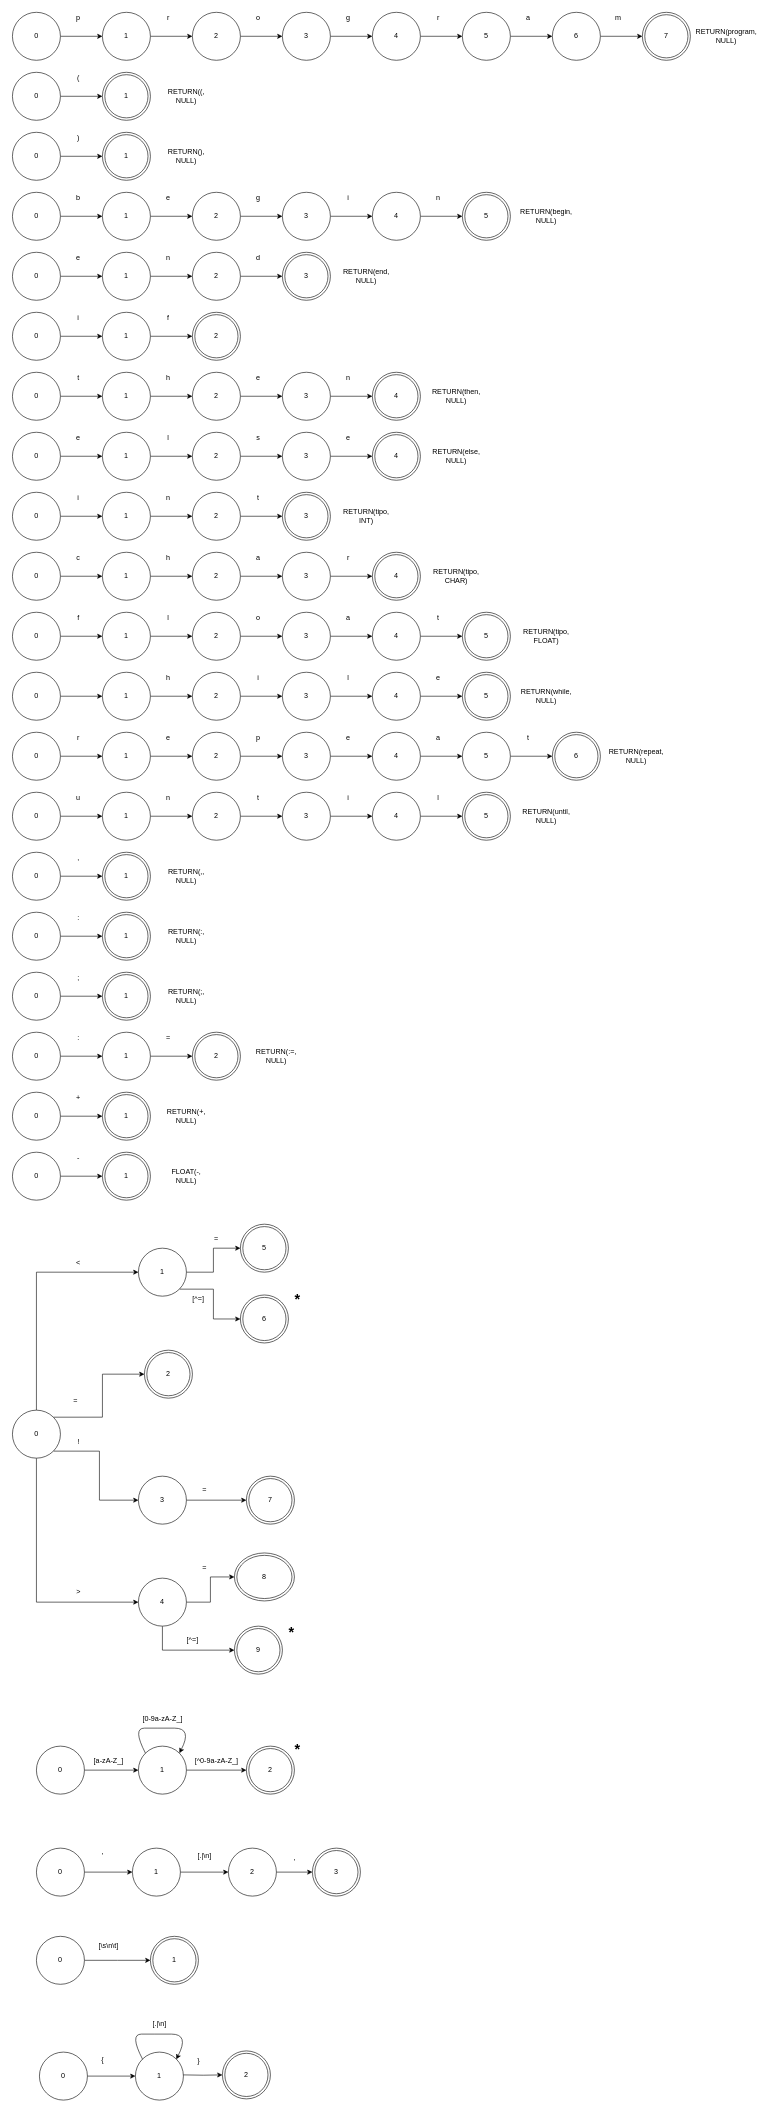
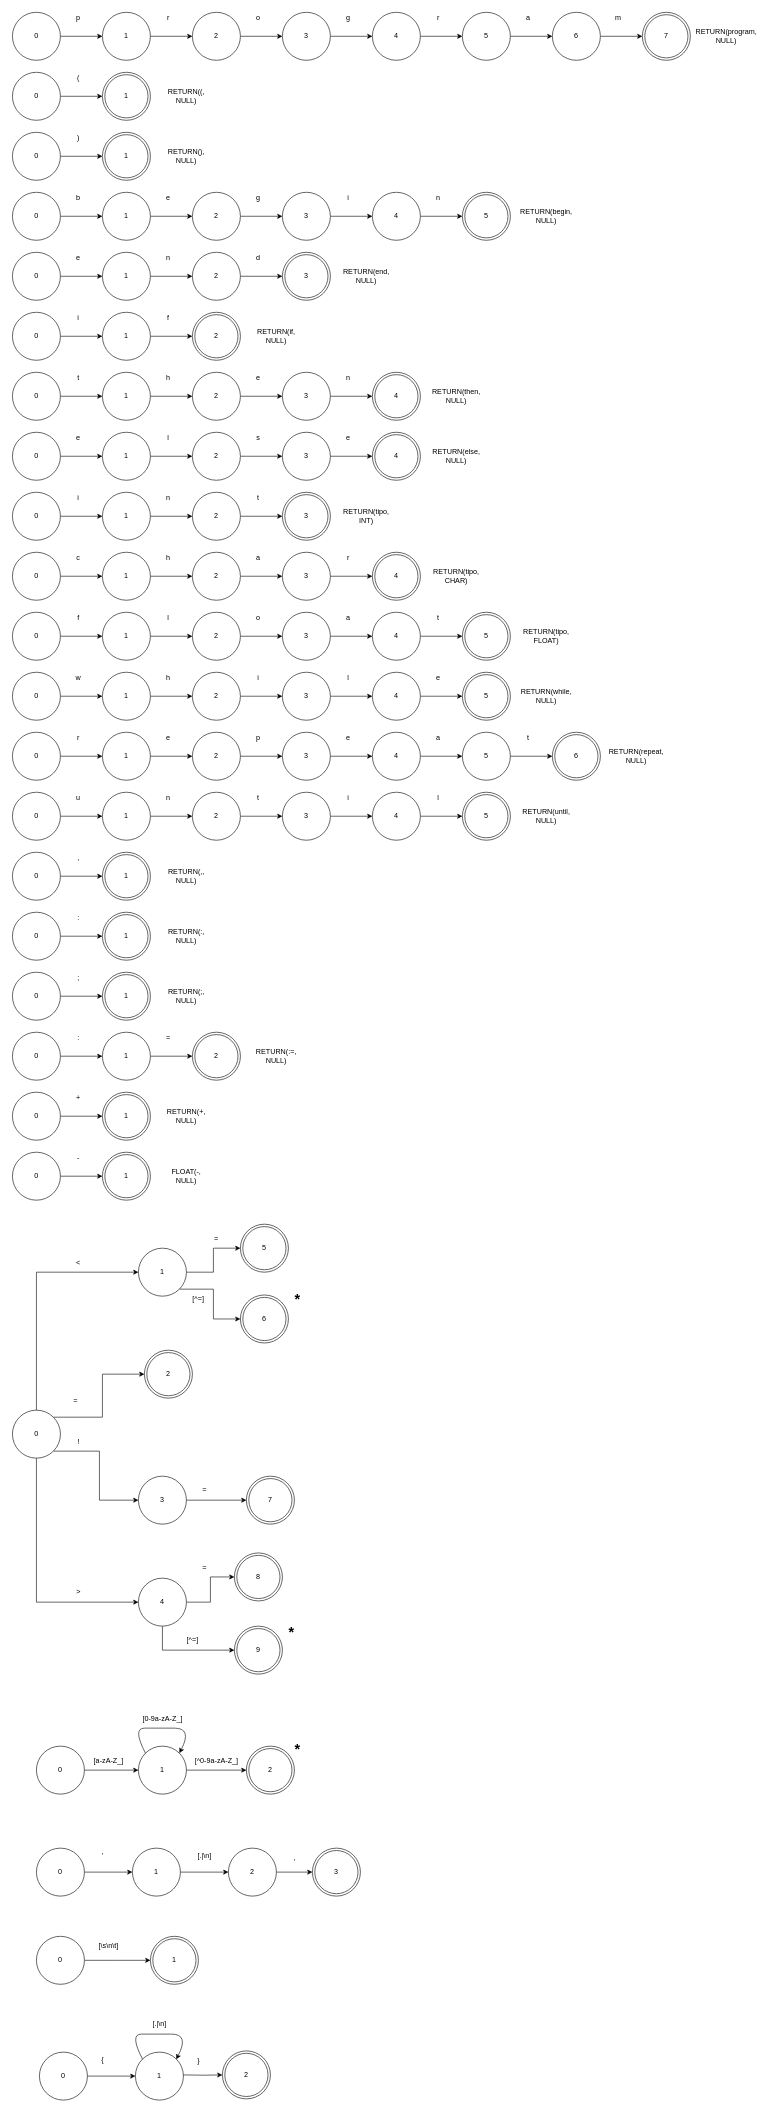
none -> (276, 336)
none -> (78, 678)
(264, 1577) -> (258, 1577)
